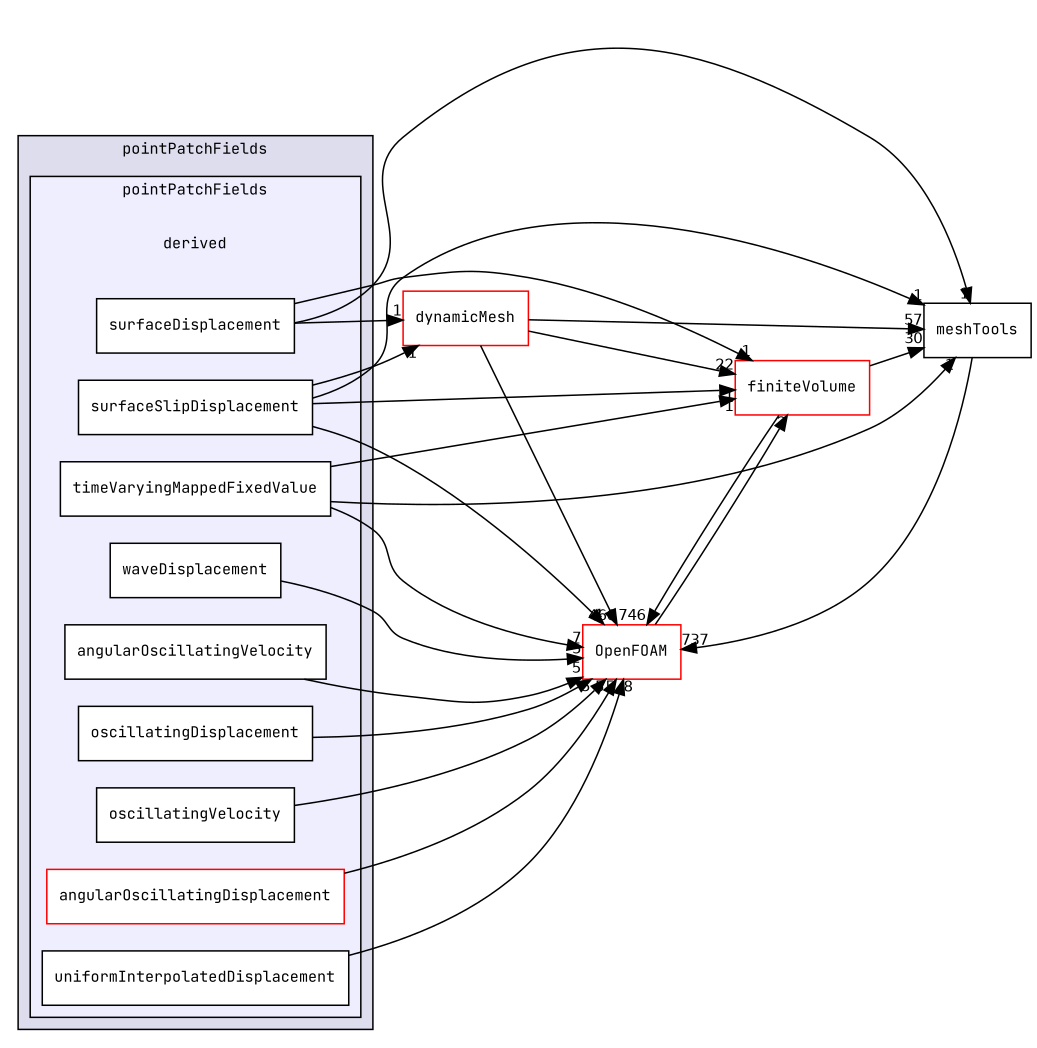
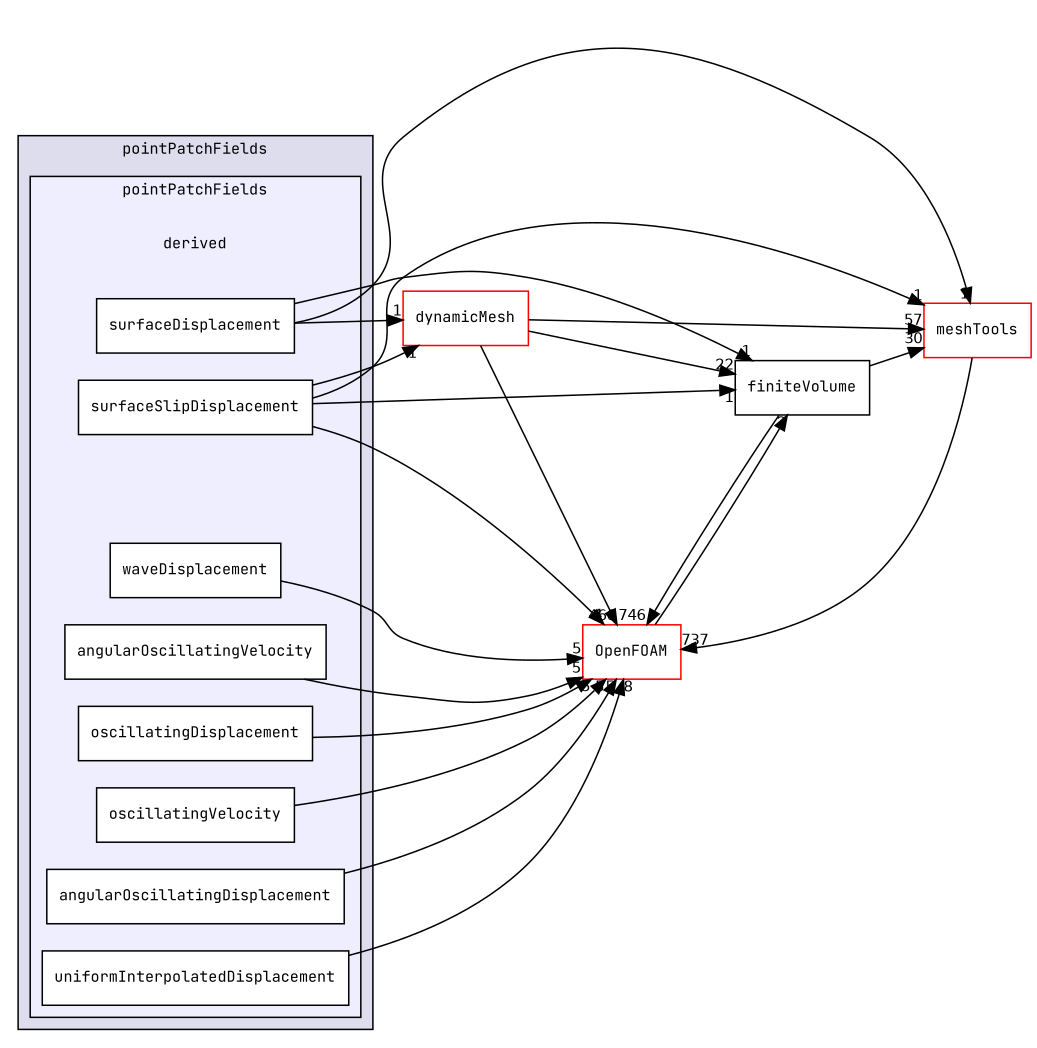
(978, 330) -> (978, 330)
(802, 388) -> (802, 388)
(196, 489) -> none
(196, 897) -> (196, 897)
